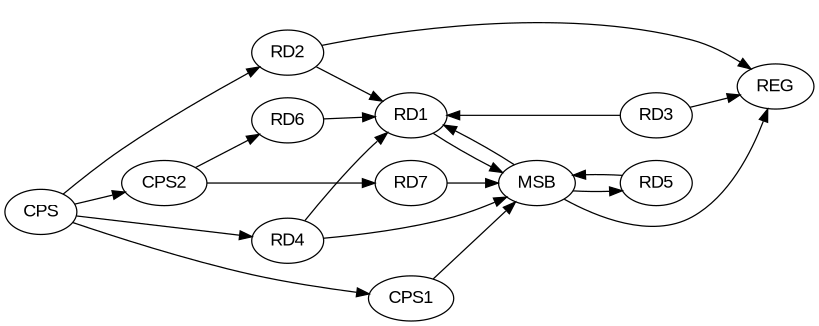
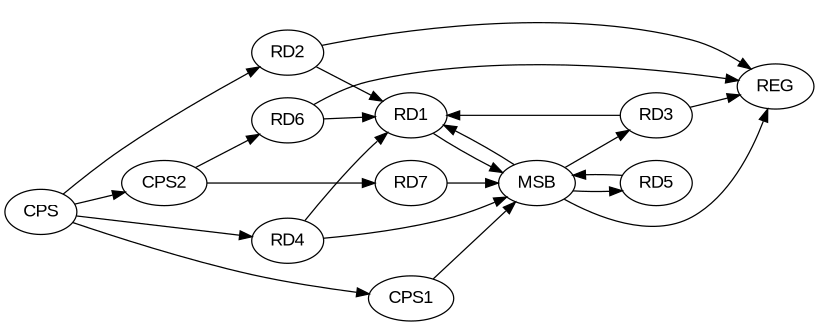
none -> (517, 65)
none -> (592, 152)
